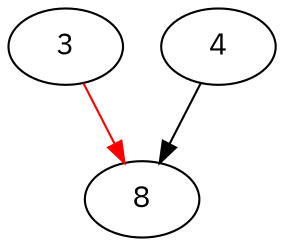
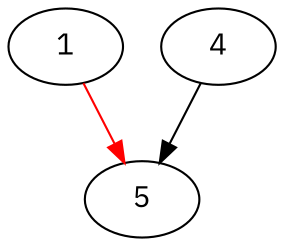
(66, 47) -> (66, 47)
(142, 199) -> (142, 199)
